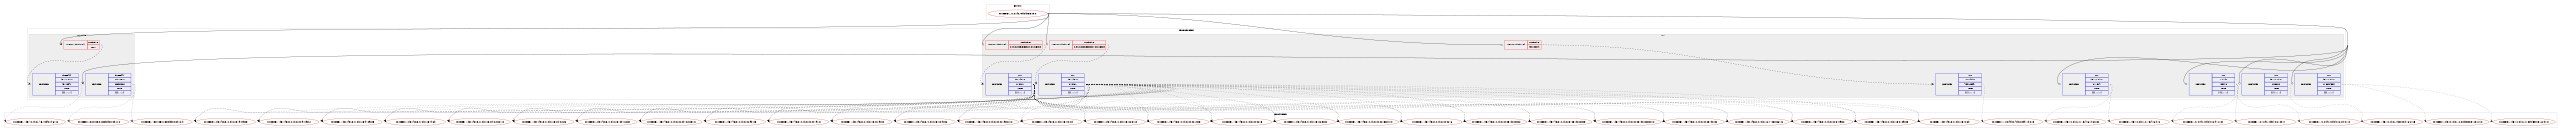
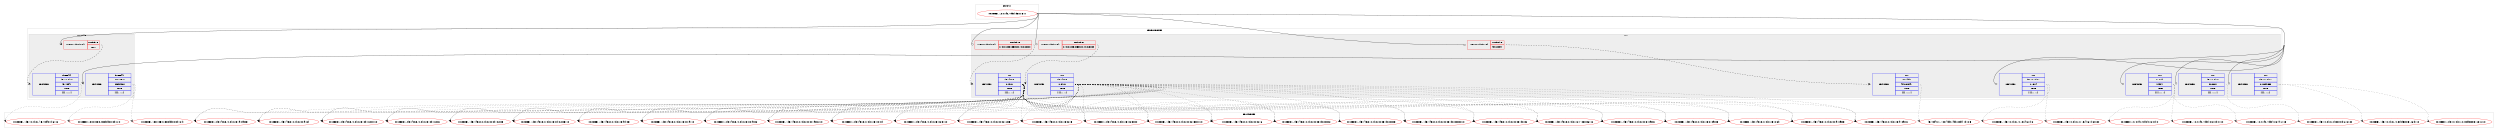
(862, 122) -> none
(2013, 122) -> (1950, 122)
